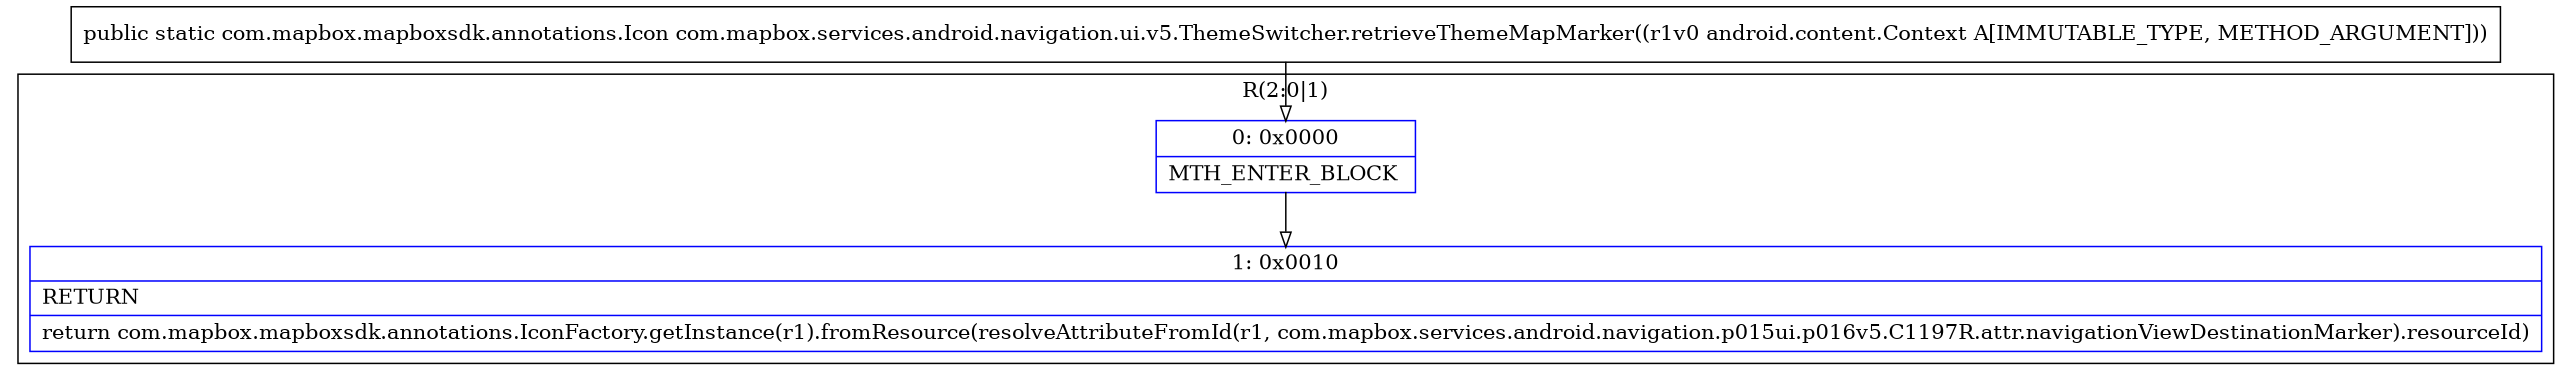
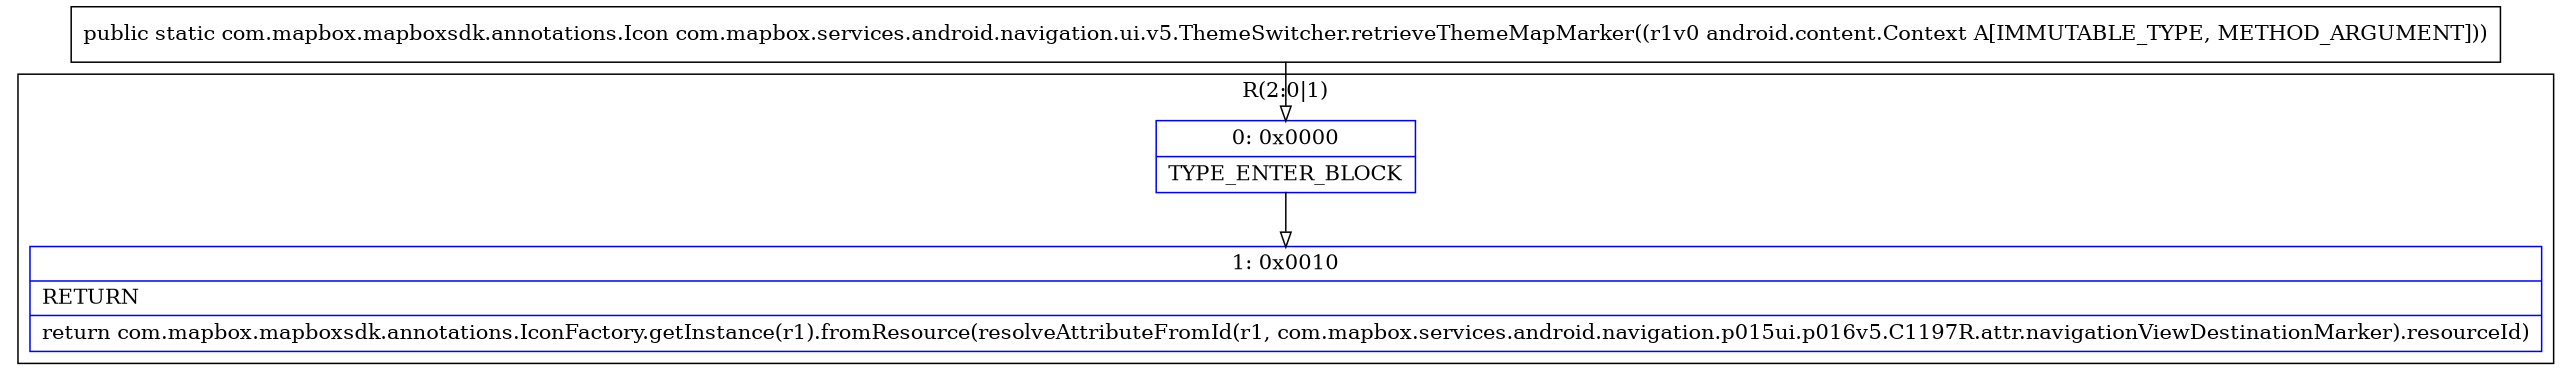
(1284, 174) -> (1286, 174)
